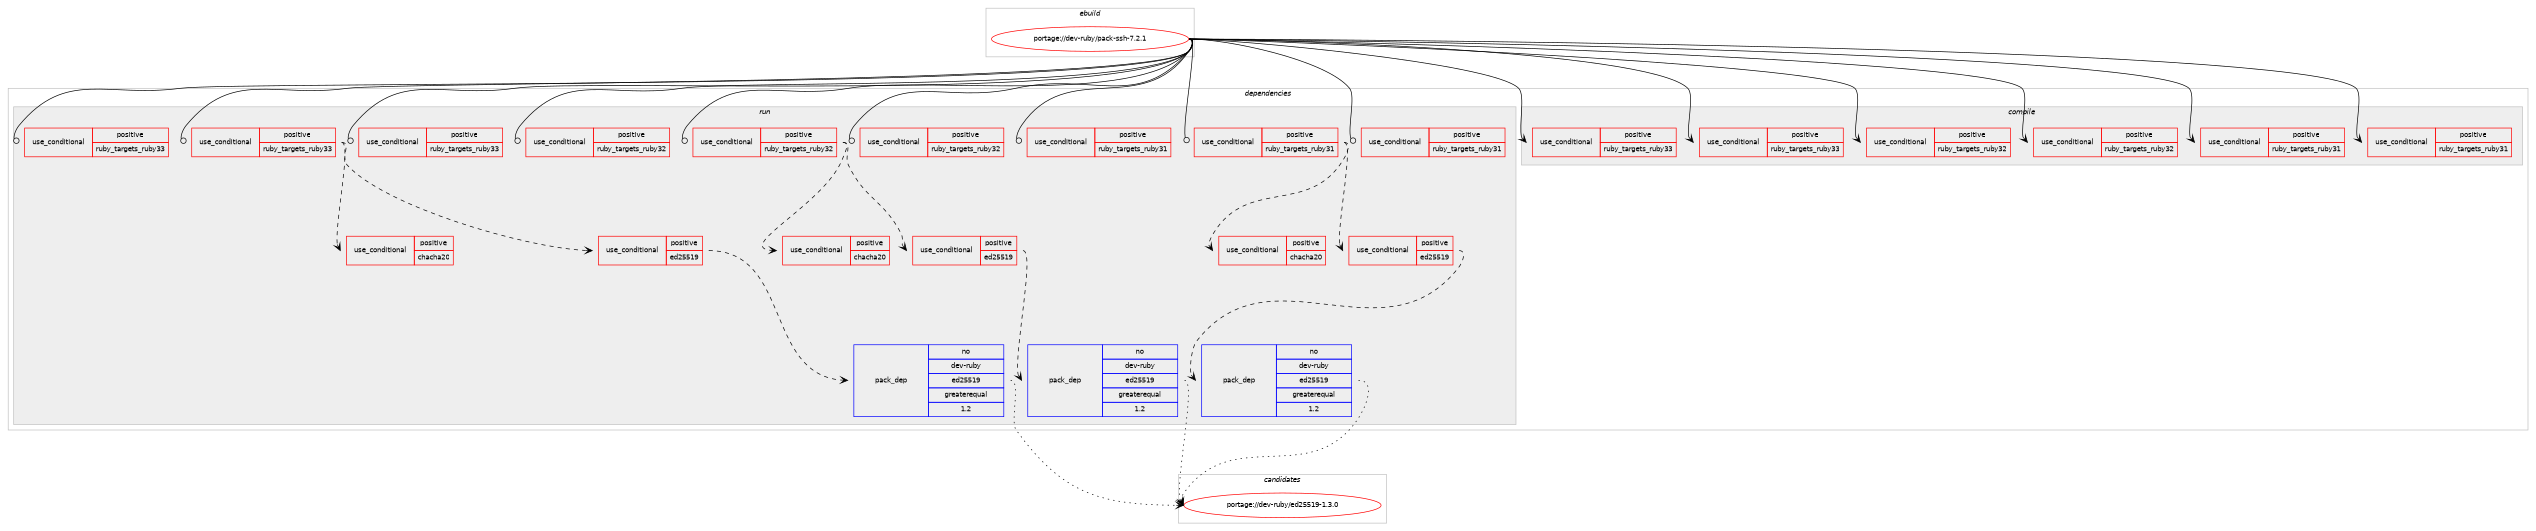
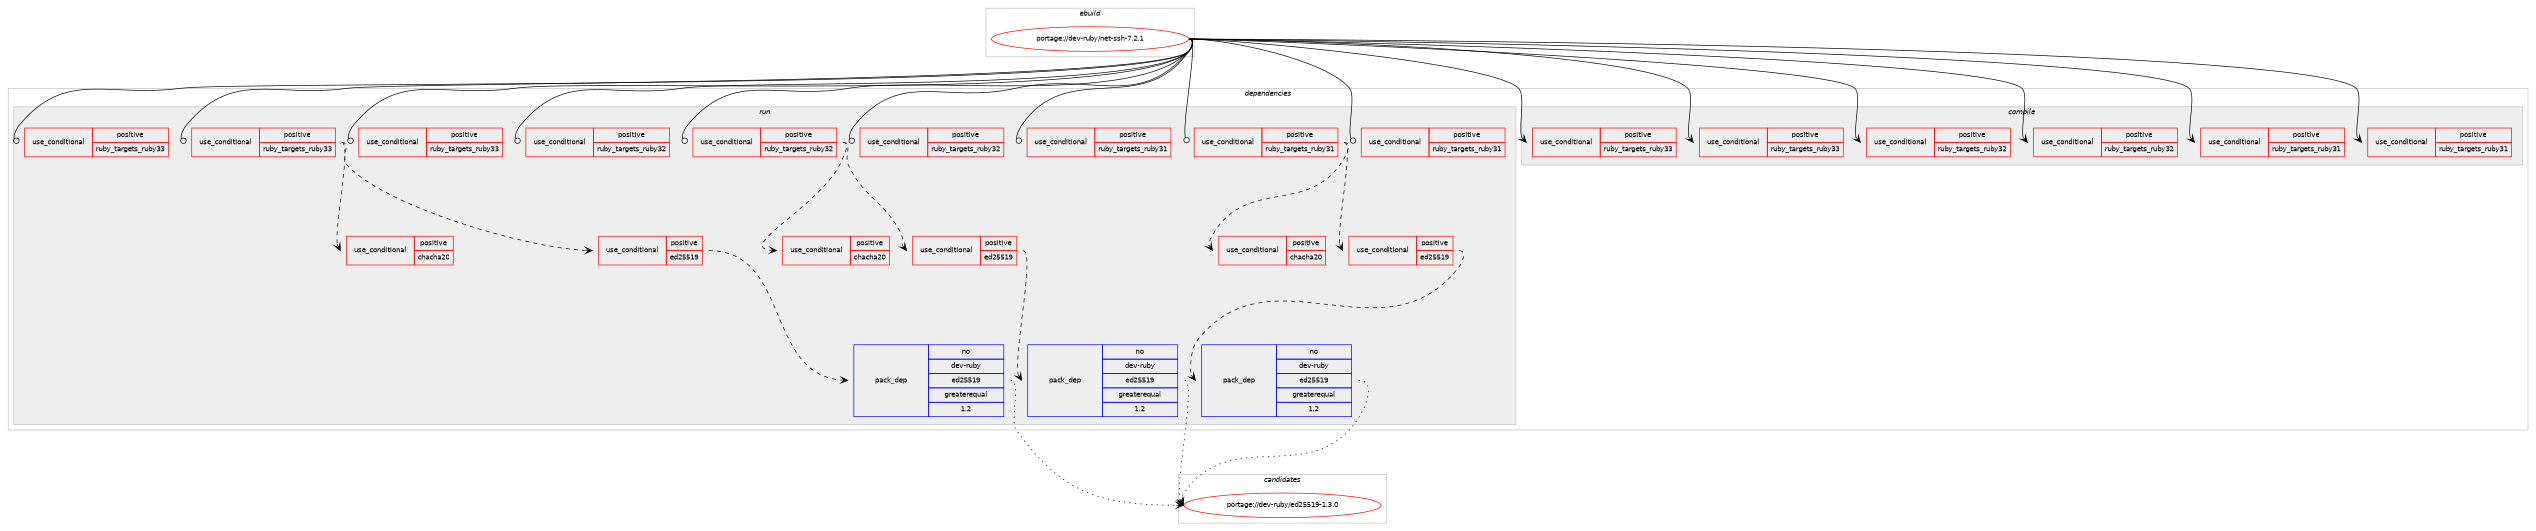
(1090, 39) -> (1090, 39)
